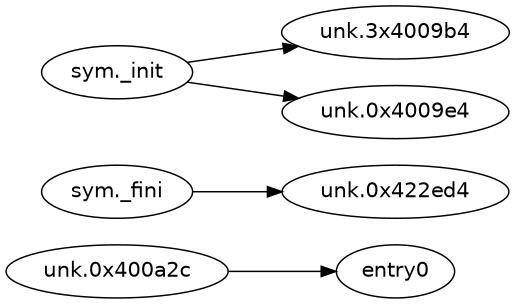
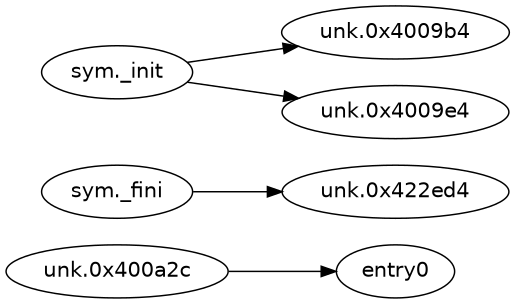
(395, 32) -> (395, 32)
